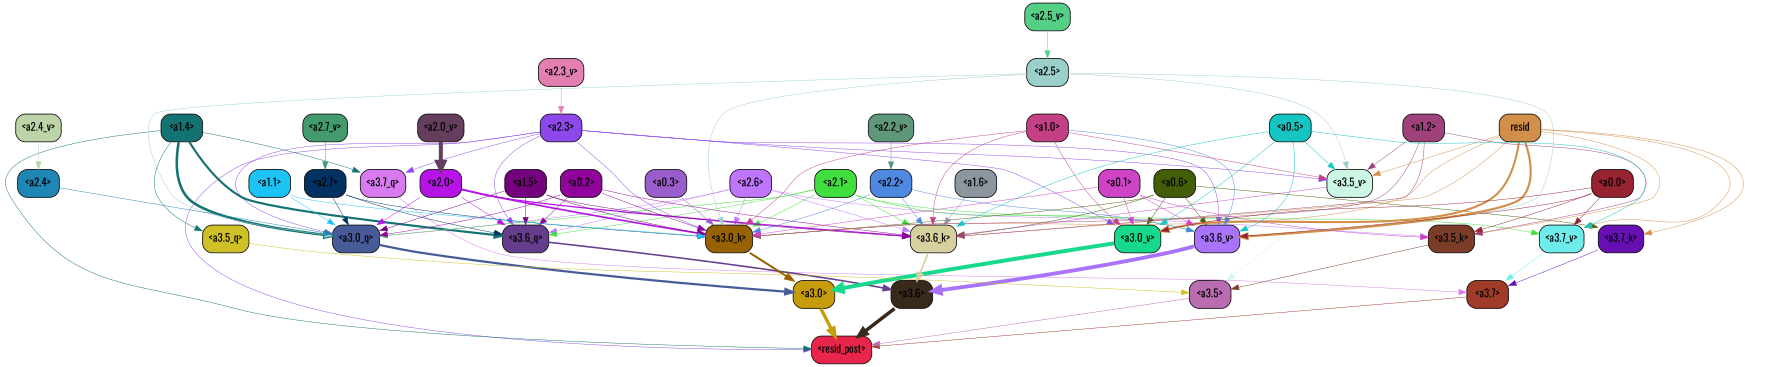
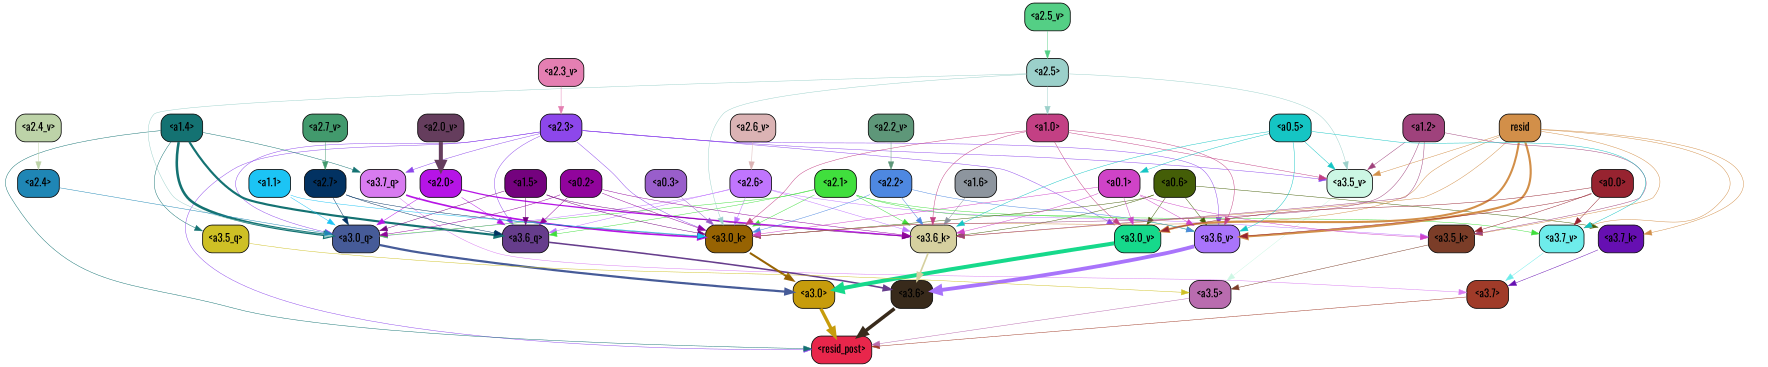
(1499, 98) -> (1047, 96)
none -> (753, 128)
(1165, 144) -> (1165, 144)
(1222, 183) -> (1208, 150)
(1145, 211) -> (1032, 214)
(579, 213) -> (551, 224)
